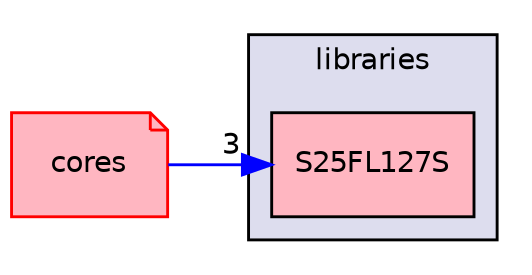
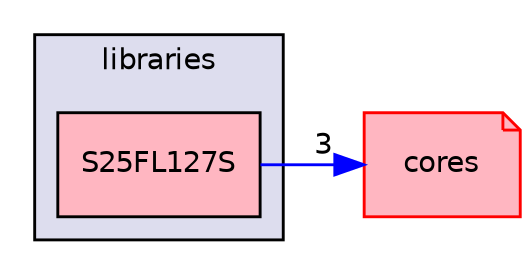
(205, 165) -> (301, 165)
